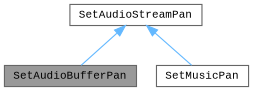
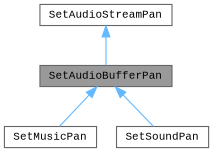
(173, 49) -> (74, 111)
none -> (163, 137)
